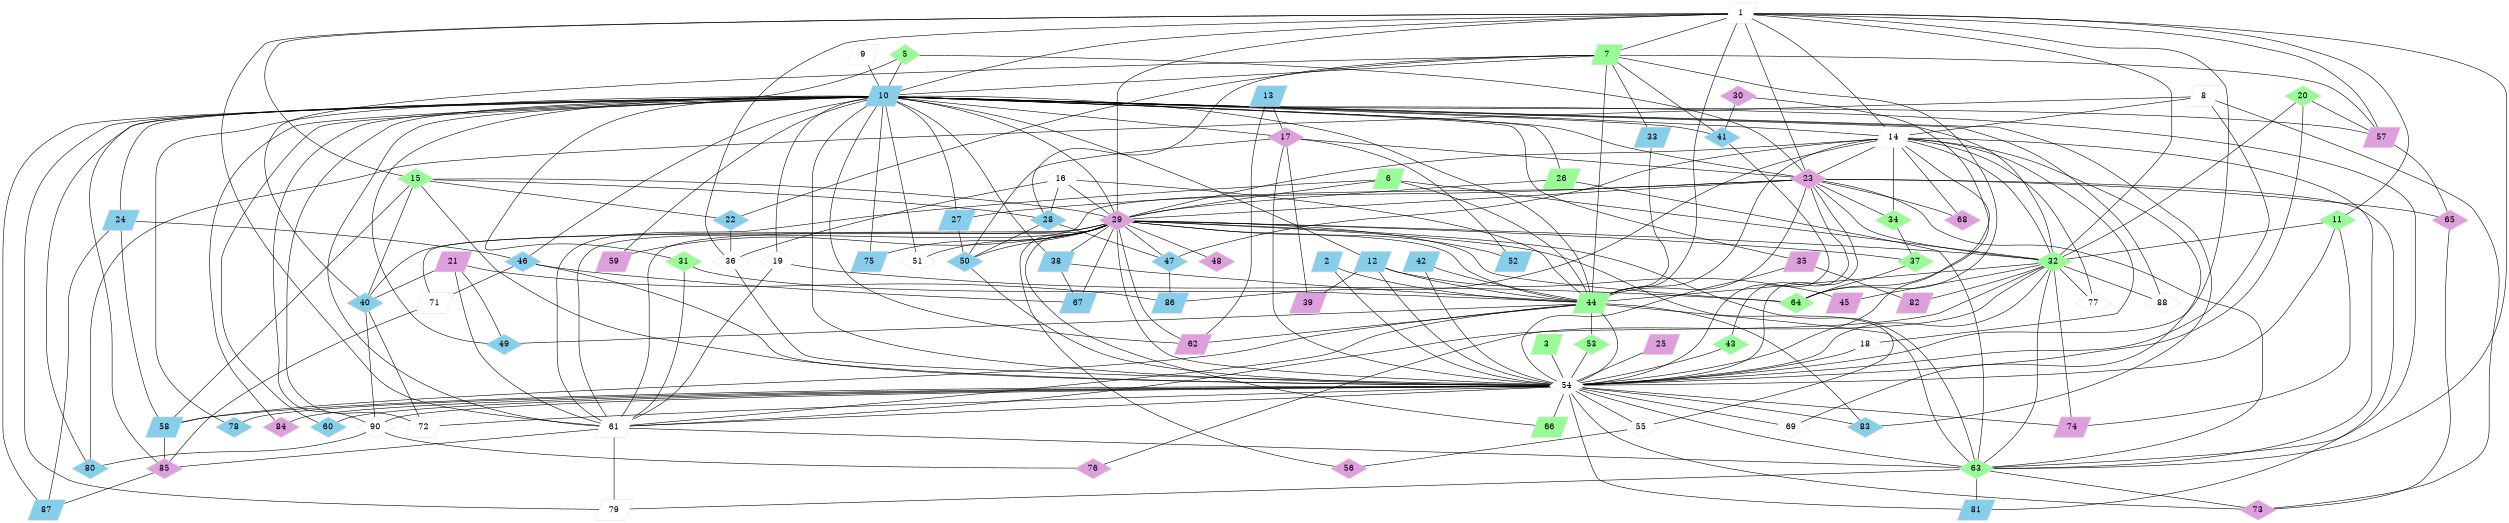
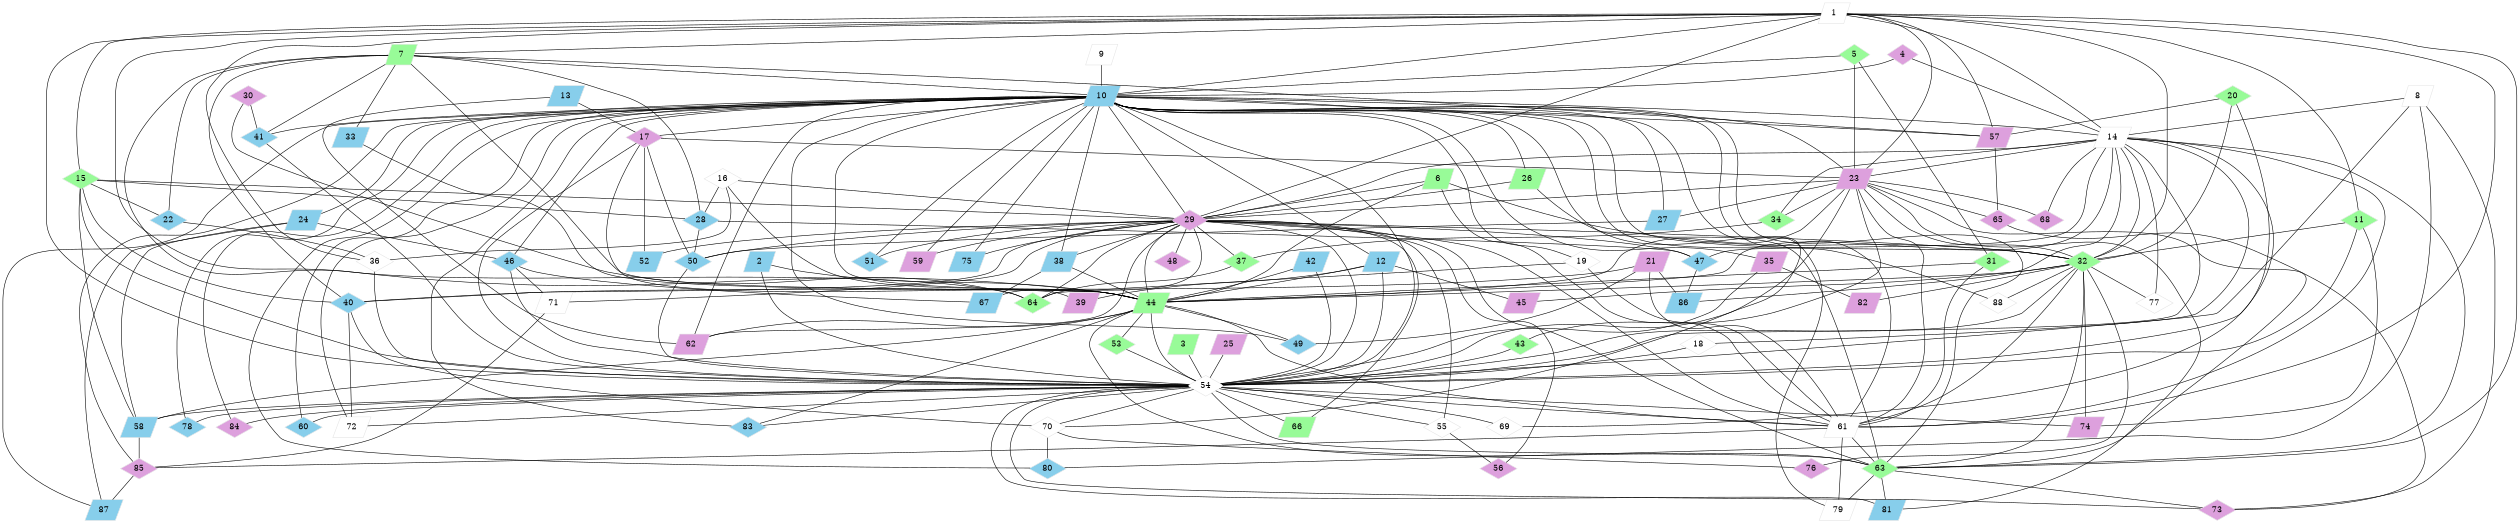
none -> (1903, 55)
(1808, 179) -> (1854, 179)
(918, 262) -> (870, 262)
none -> (2286, 336)
(375, 427) -> (1048, 427)
